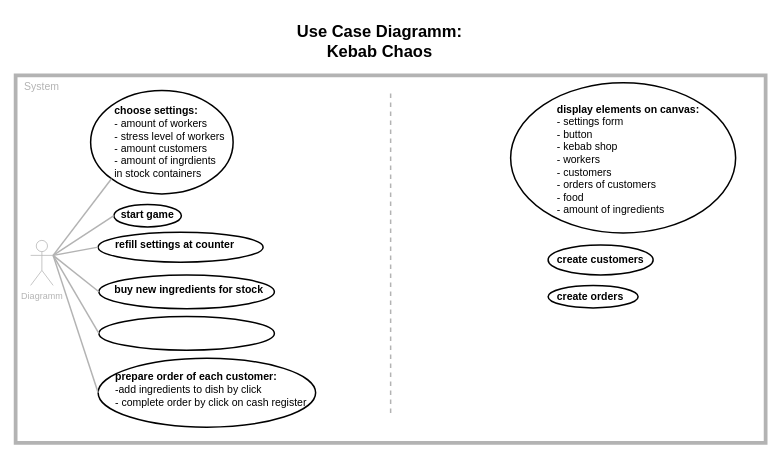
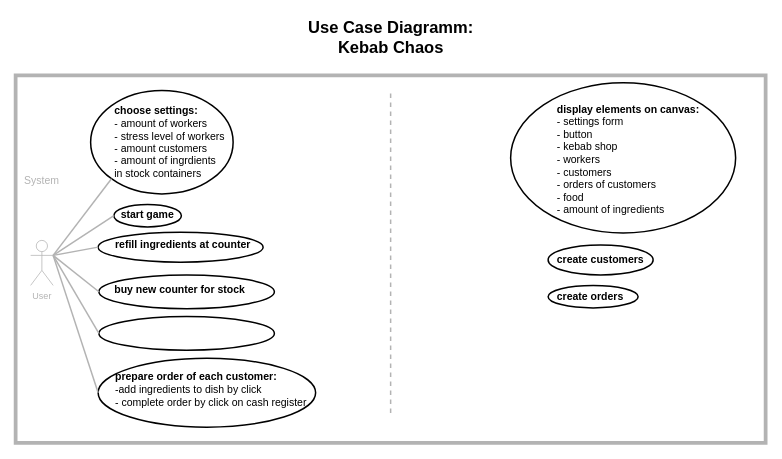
(379, 42) -> (390, 38)
(42, 87) -> (42, 180)
(186, 243) -> (186, 243)
(196, 288) -> (196, 288)
(42, 296) -> (42, 296)
